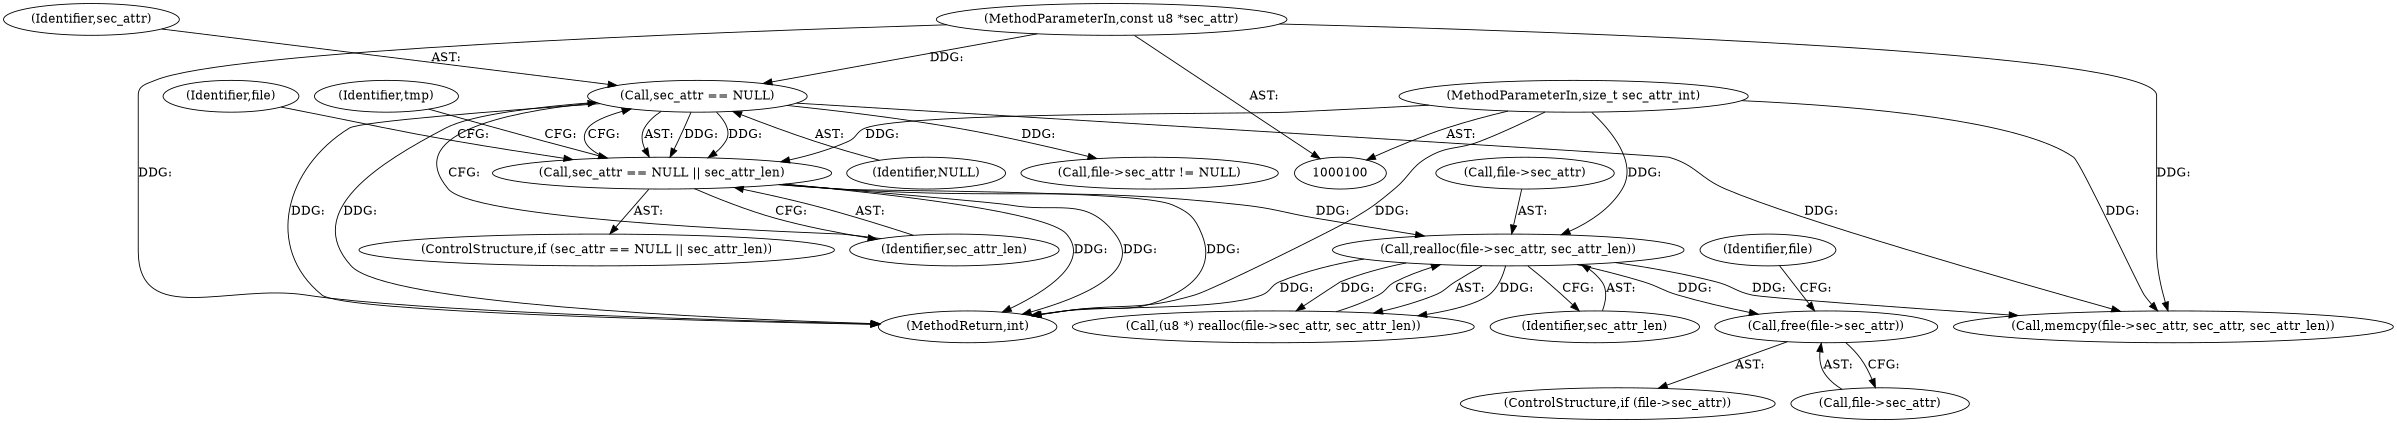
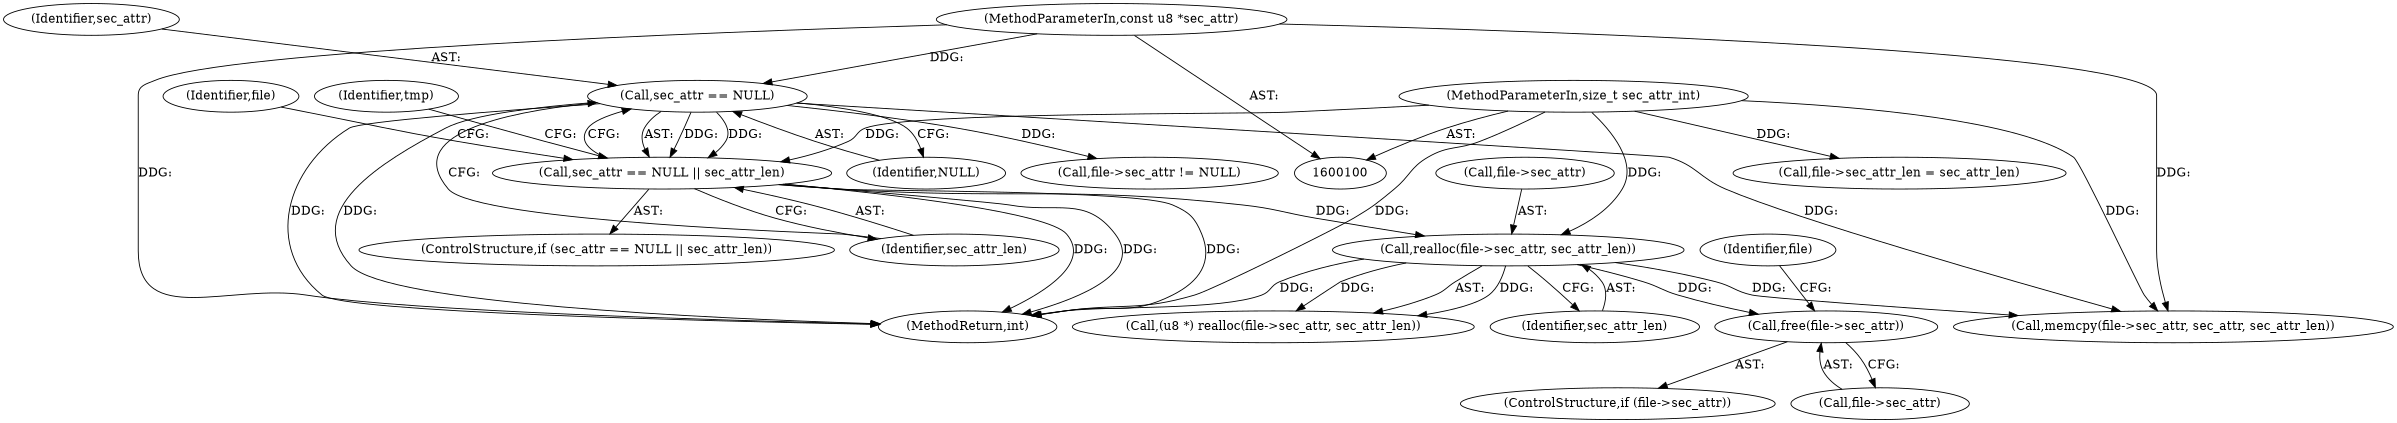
none -> (866, 113)
(1340, 173) -> (1340, 173)
none -> (1900, 173)
(1385, 291) -> none
